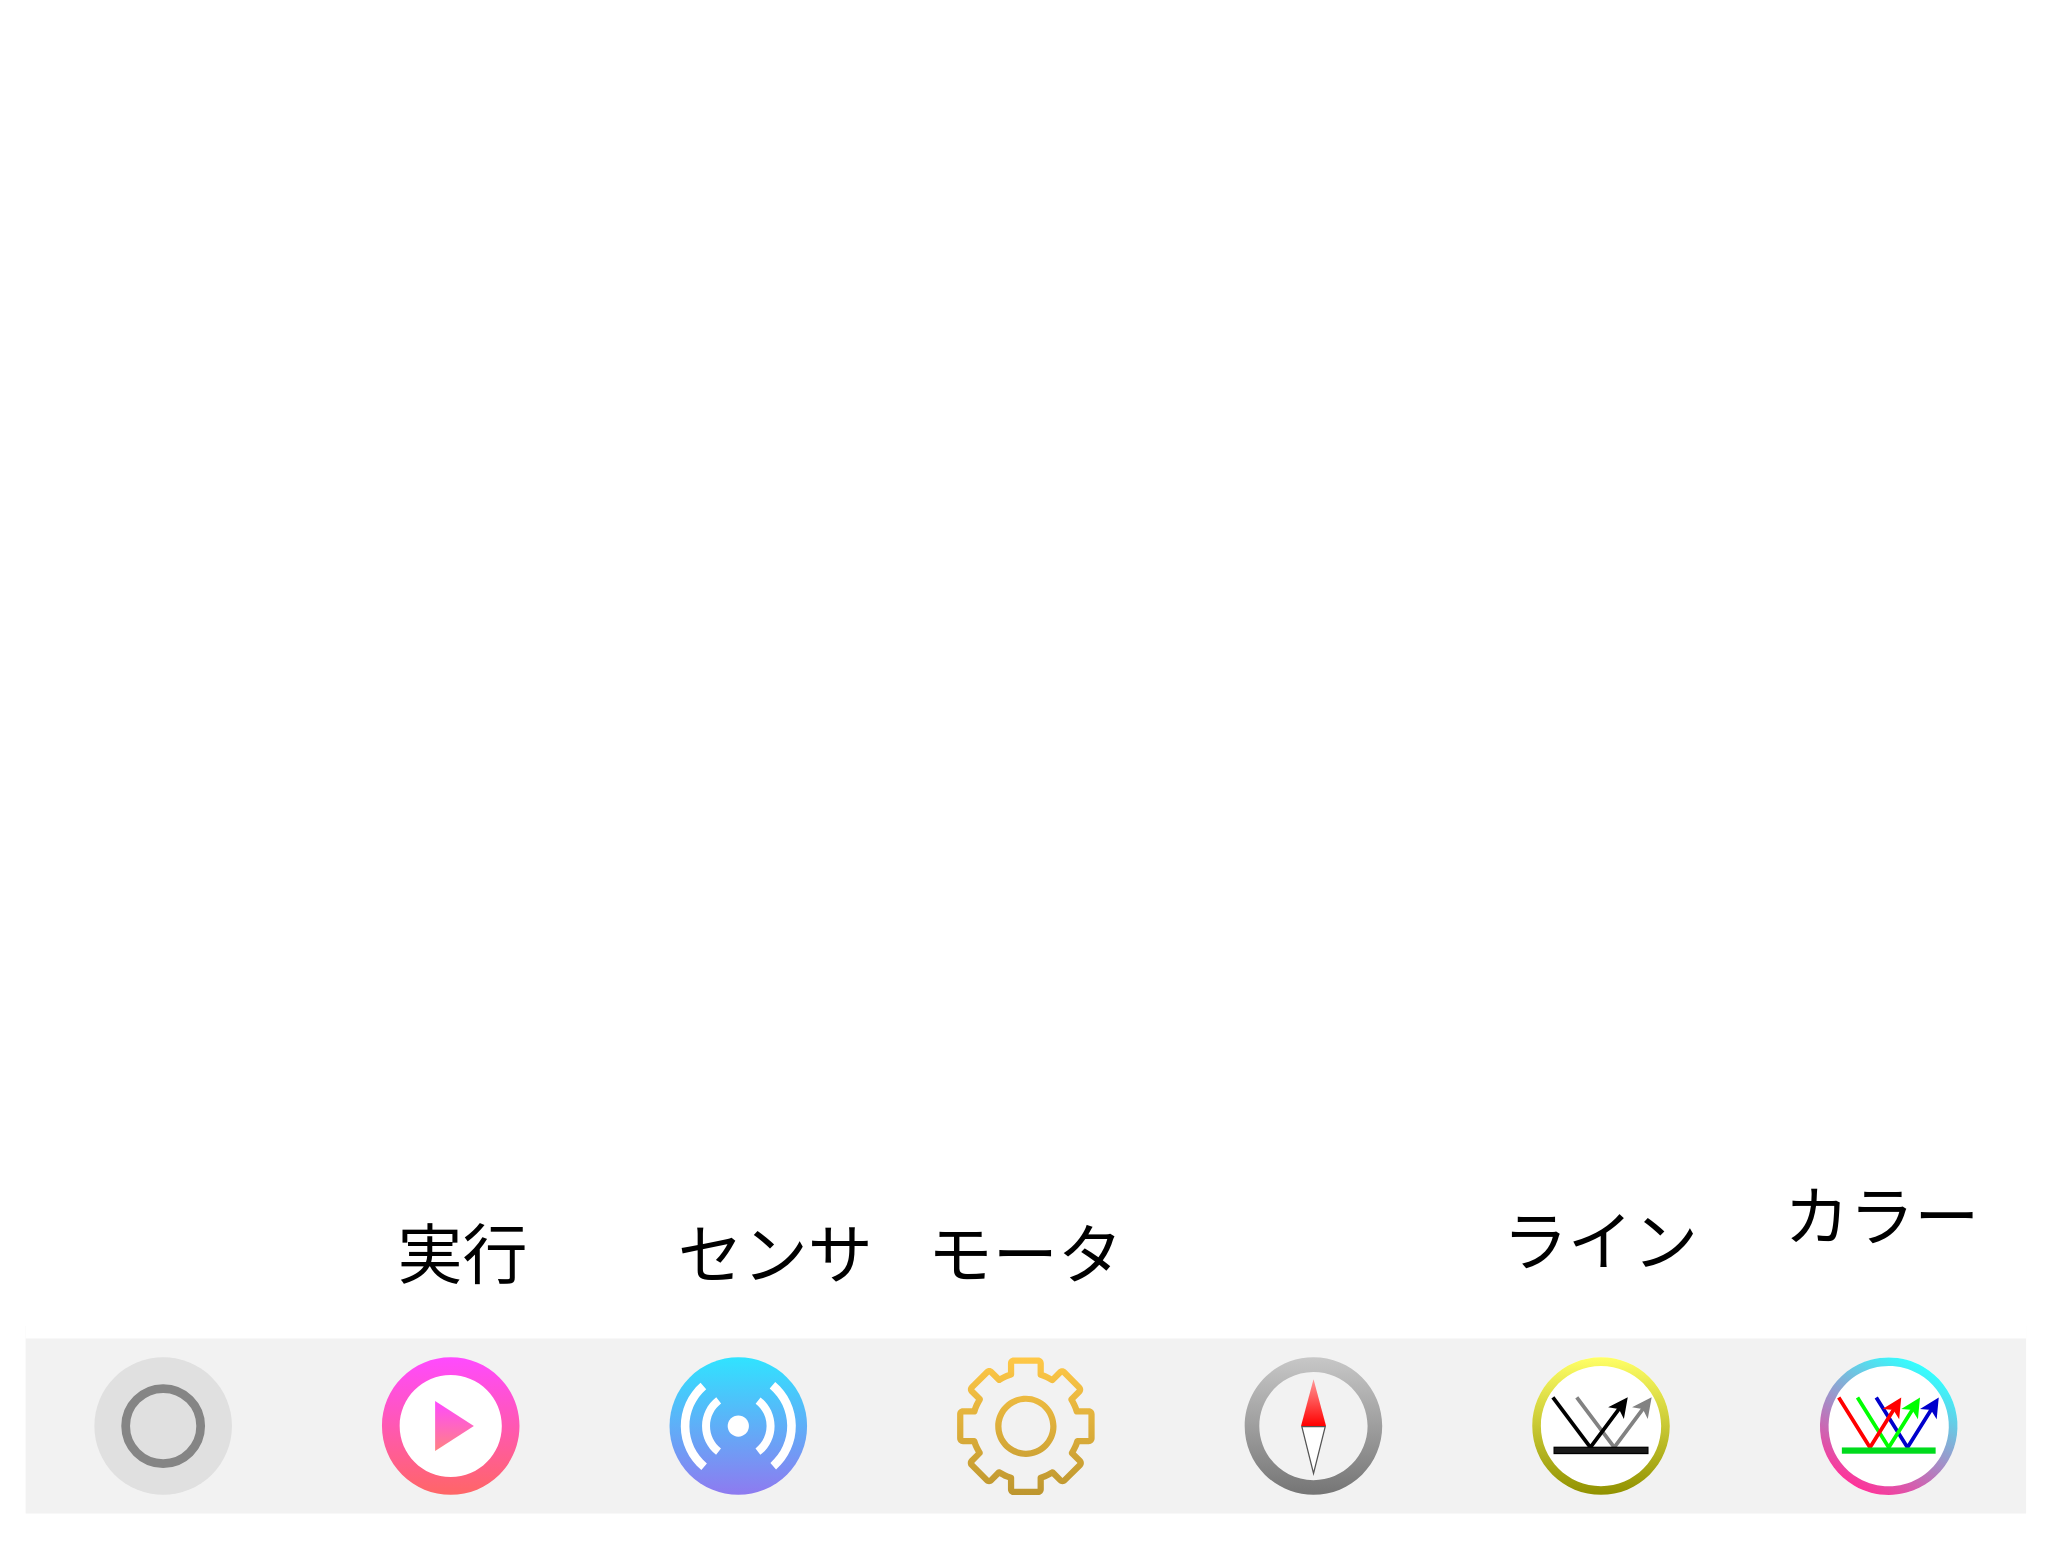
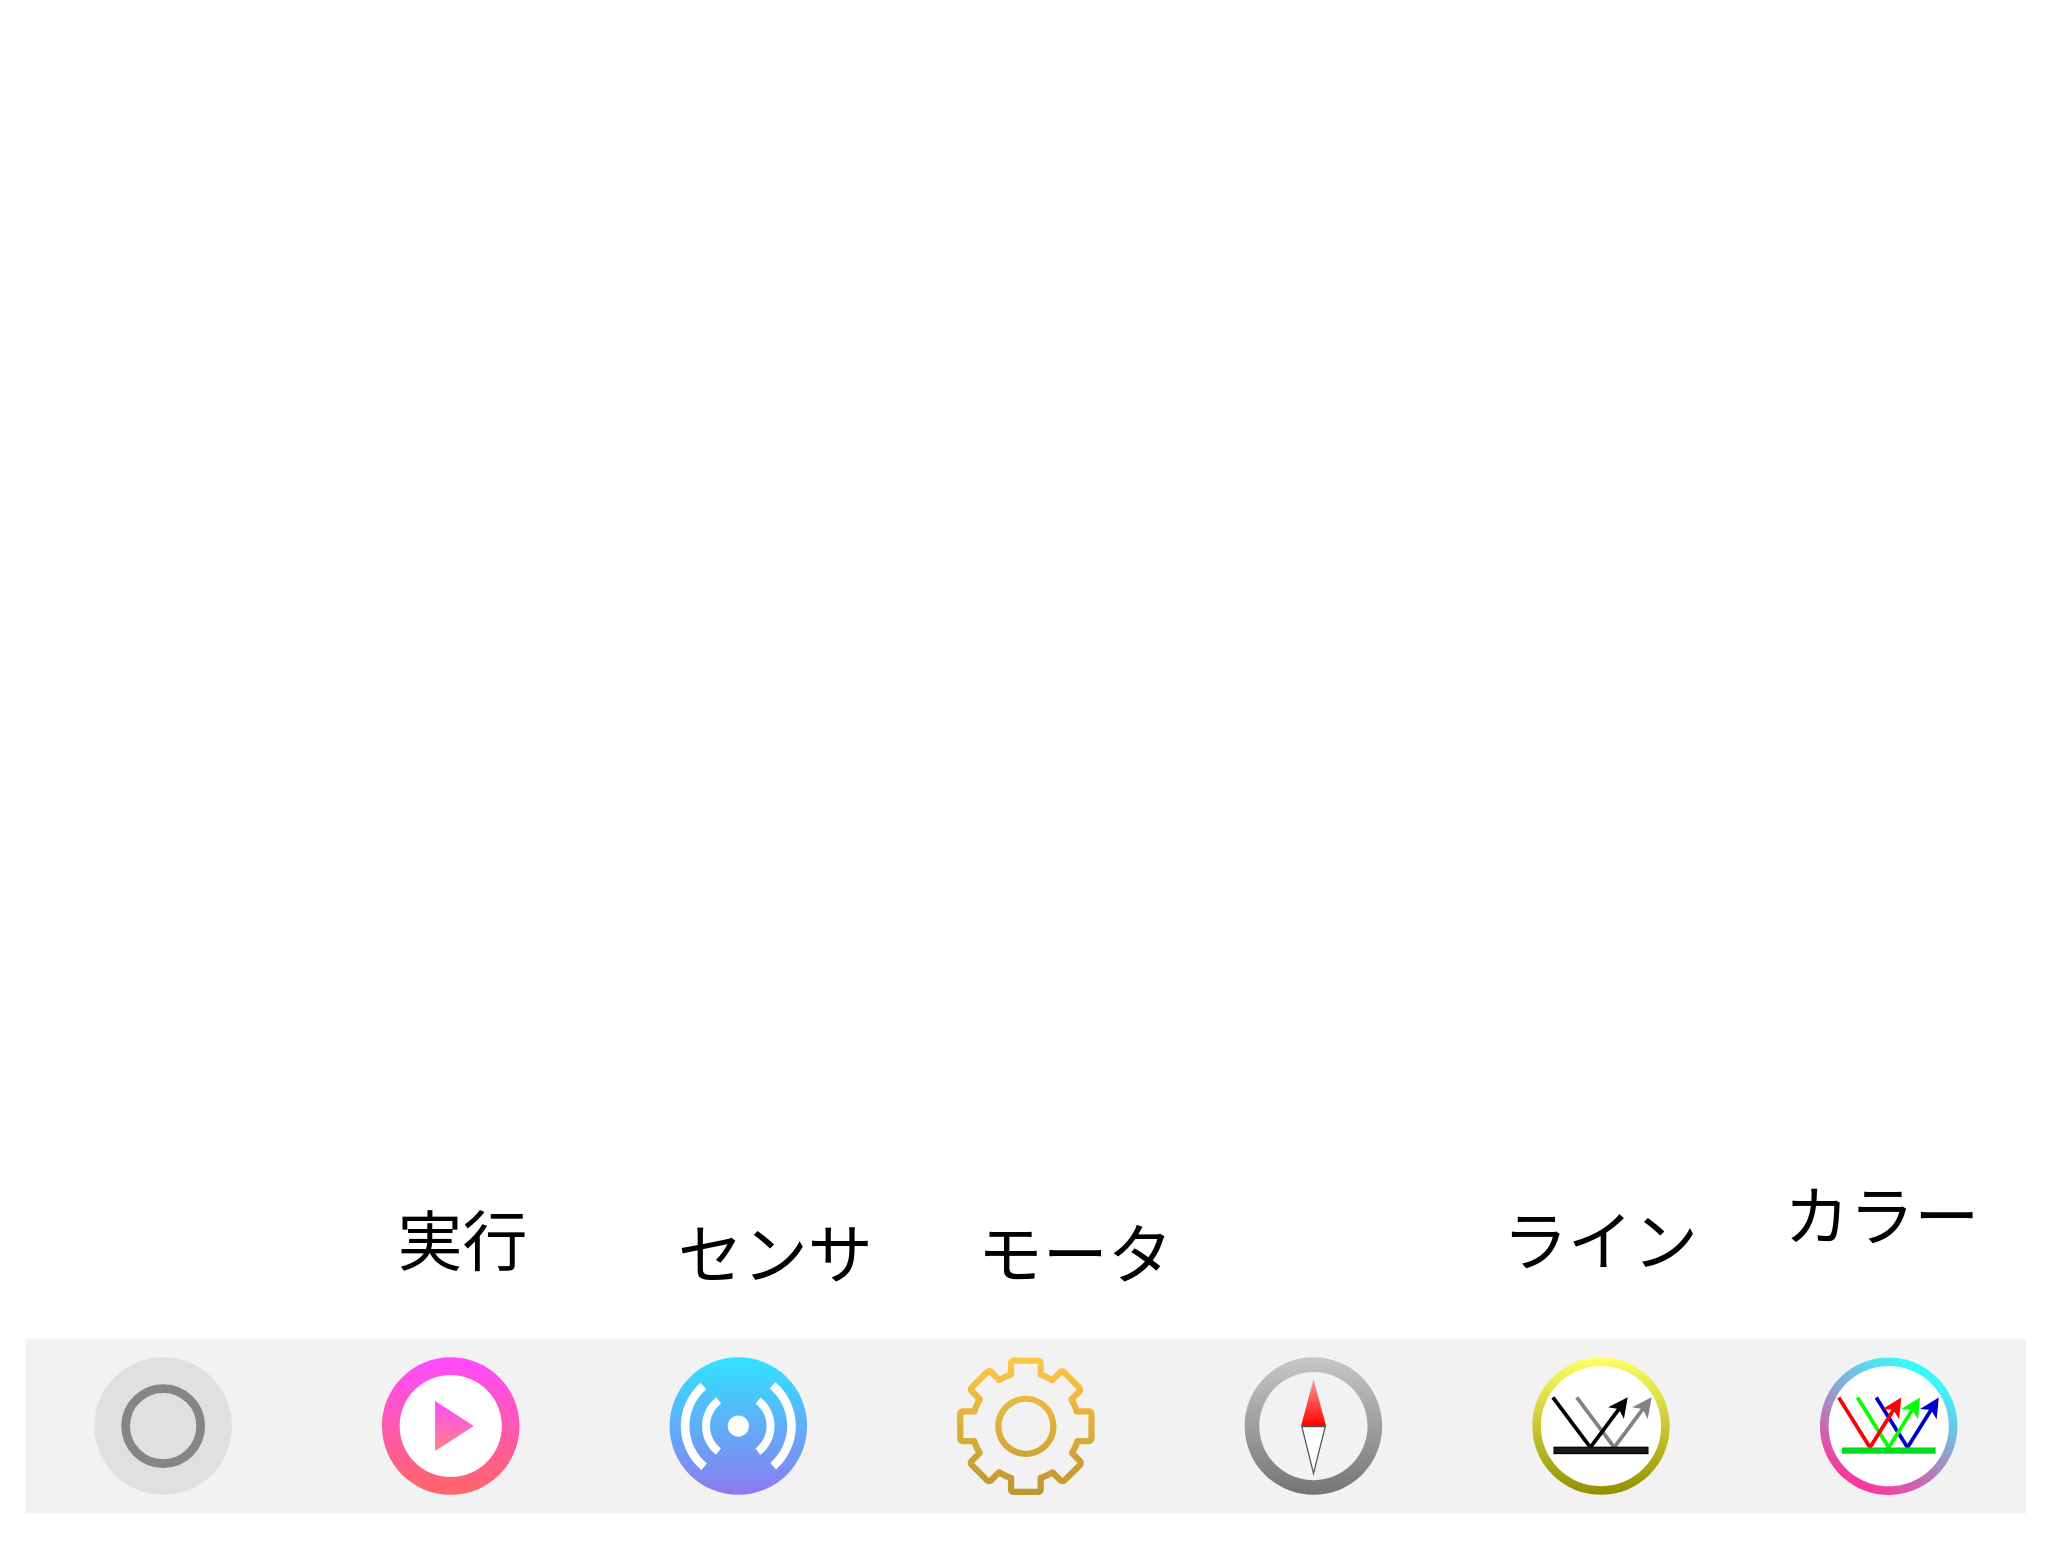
(463, 1257) -> (463, 1244)
(1026, 1257) -> (1076, 1257)
